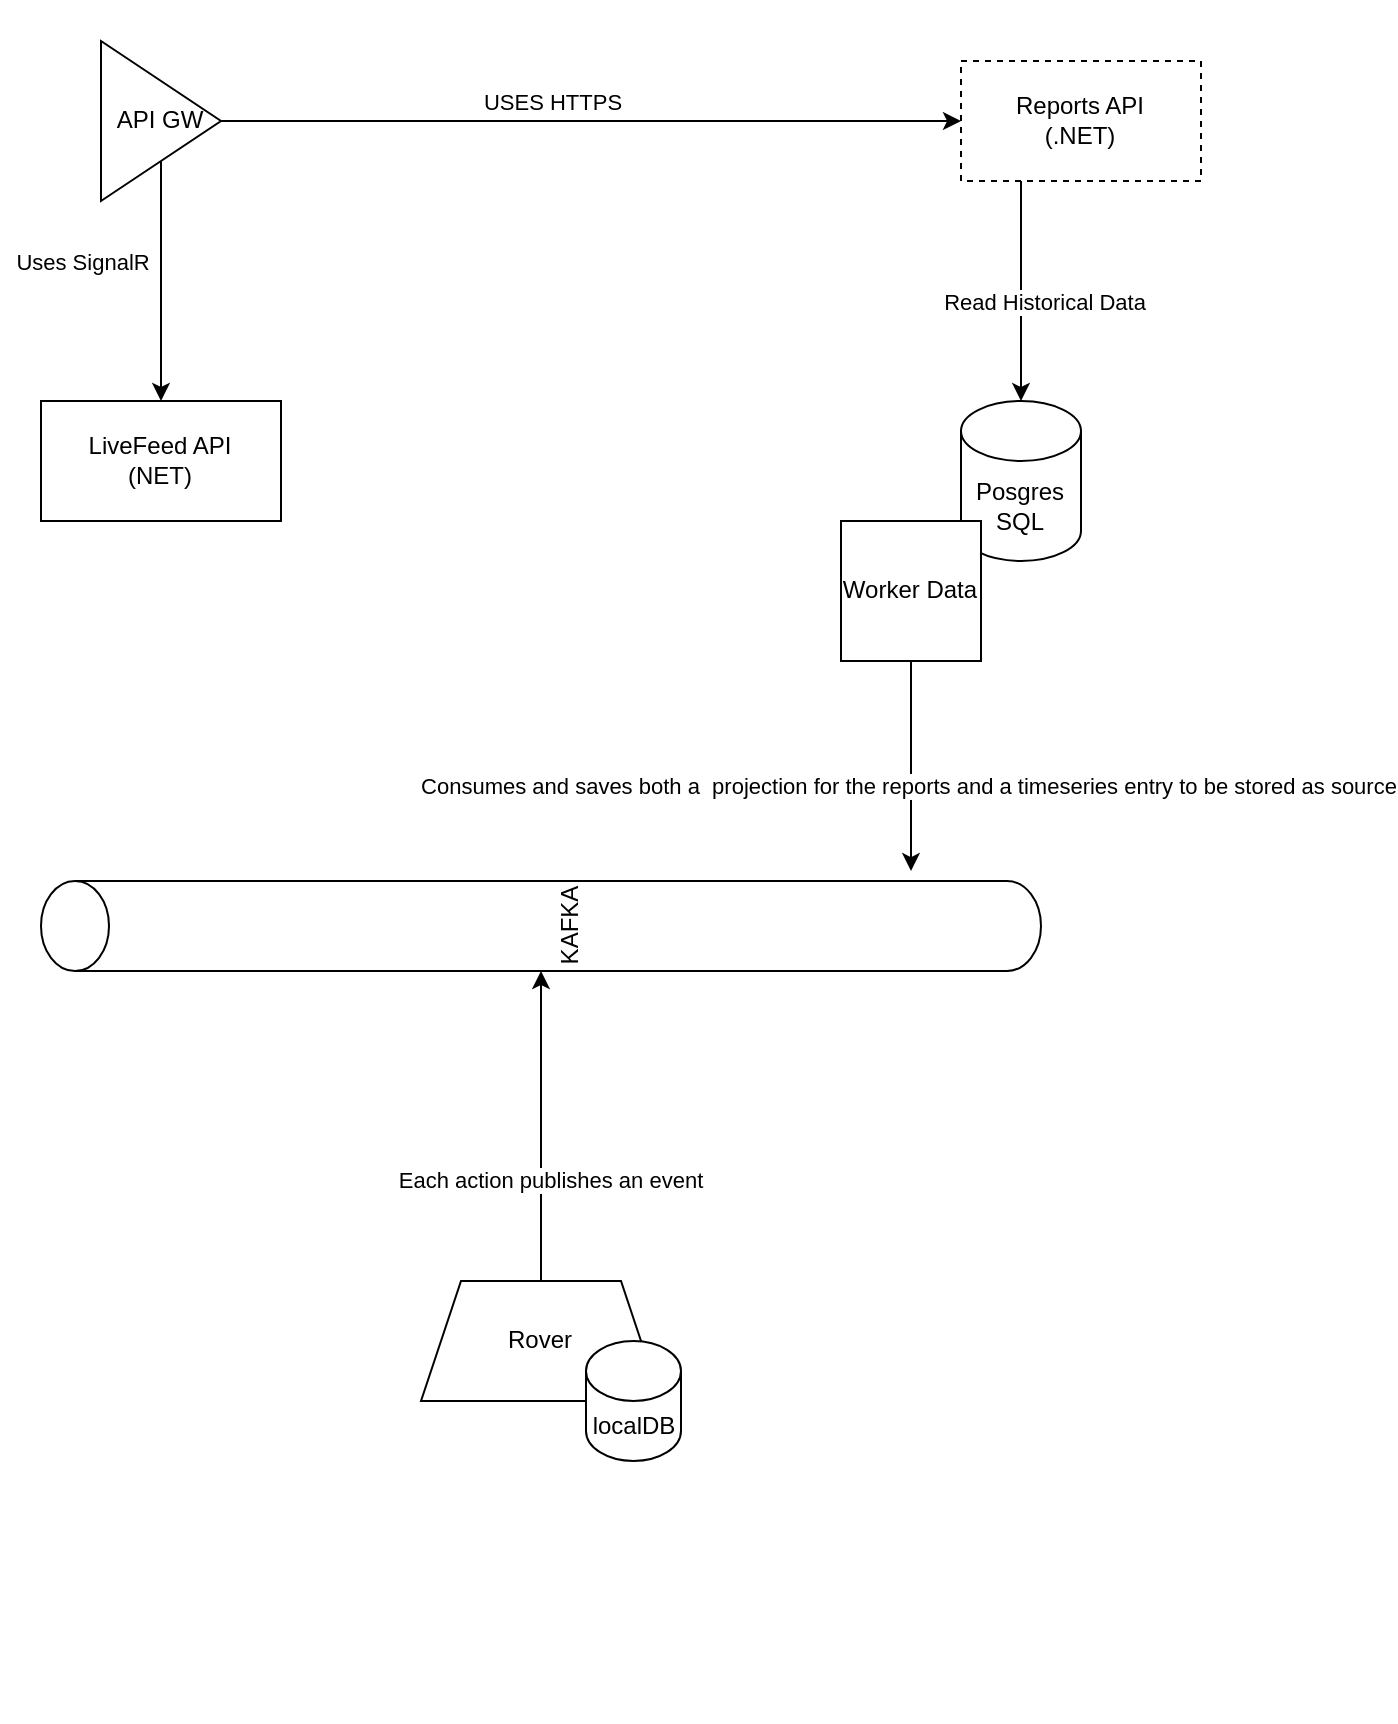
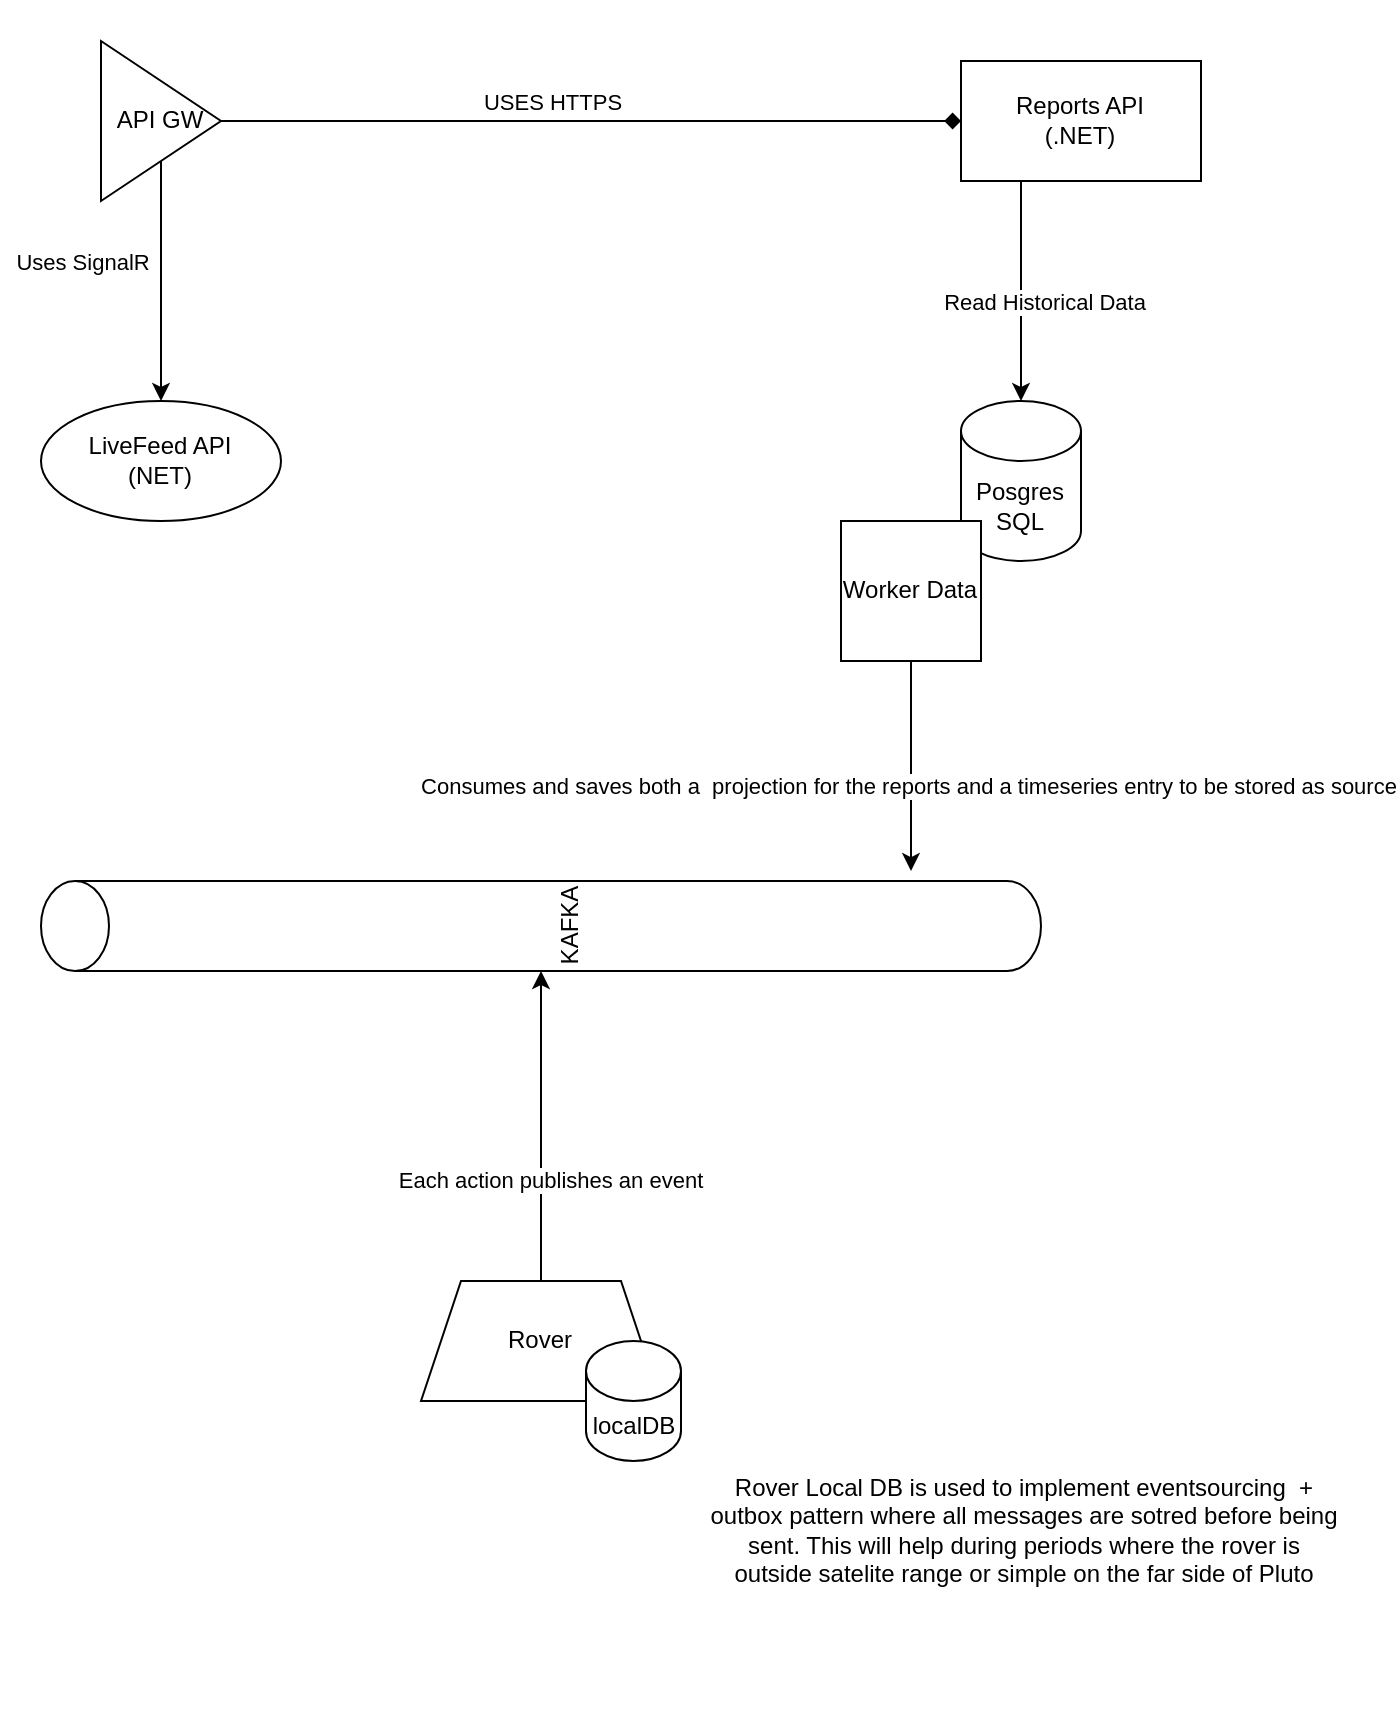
(945, 121) -> (944, 121)
(1081, 121) -> (1081, 121)
(161, 461) -> (161, 461)
none -> (1025, 1531)
